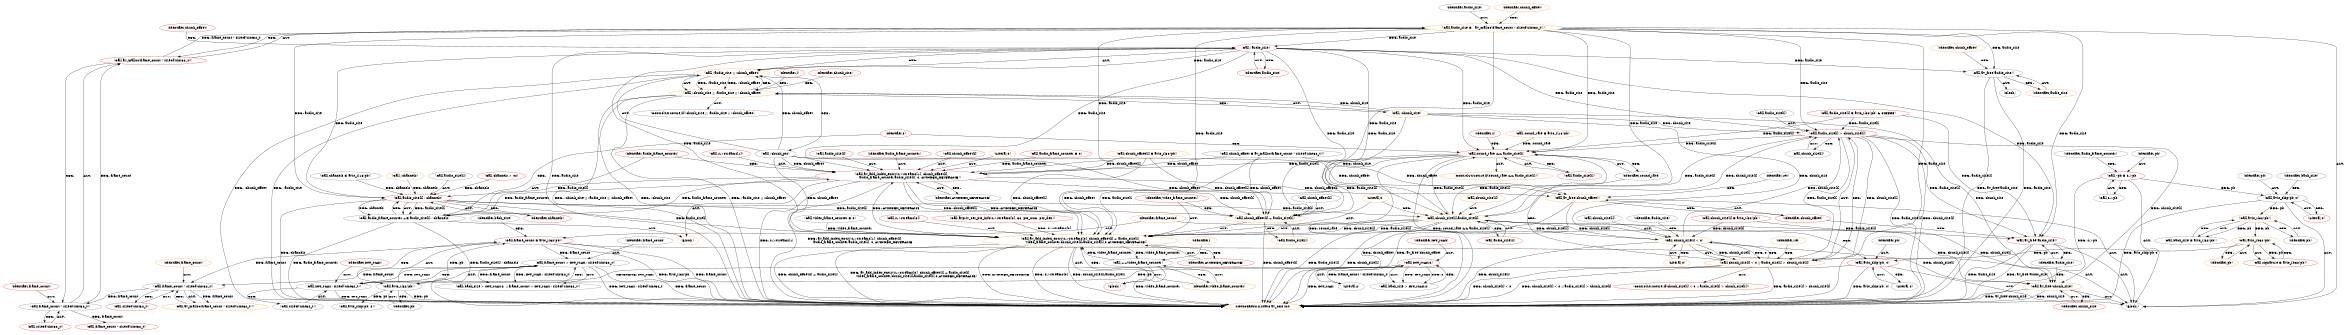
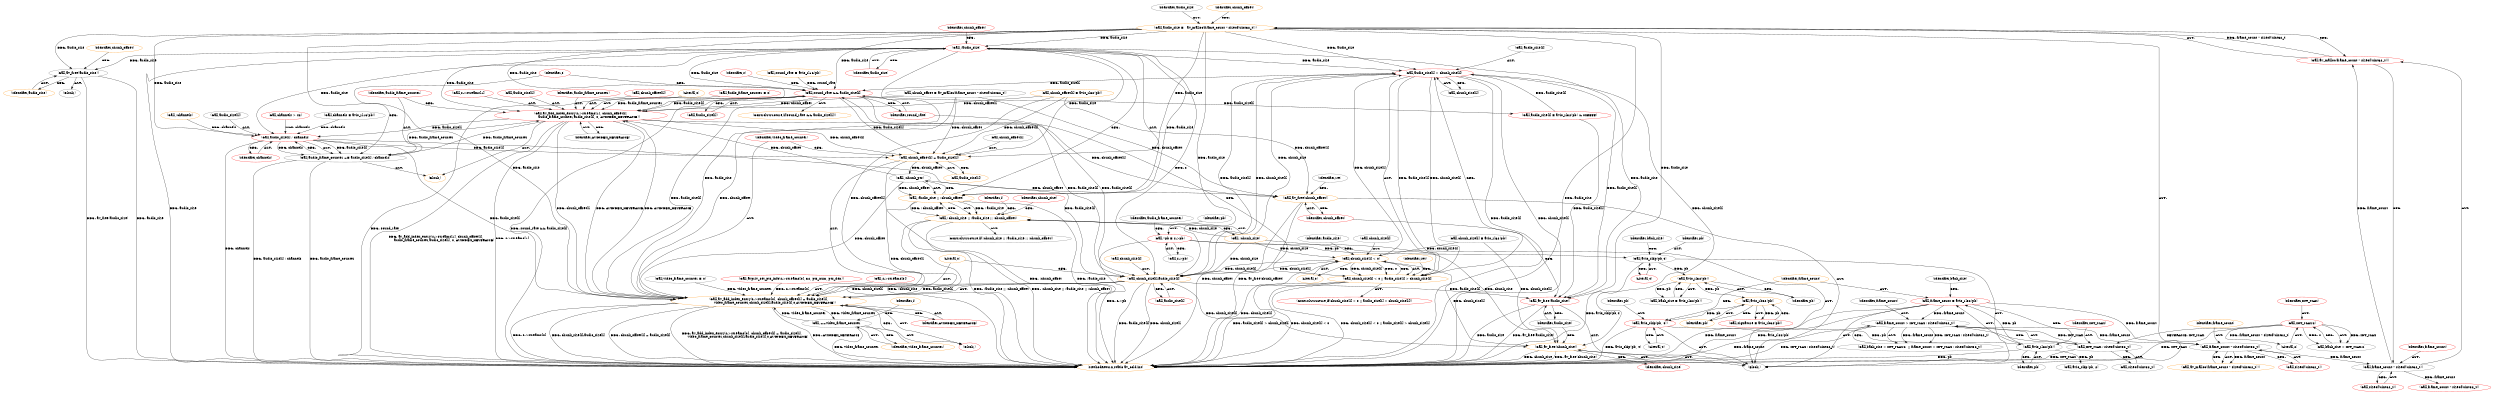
none -> (1198, 134)
(1382, 134) -> (1181, 168)
(1686, 137) -> (1187, 104)
(1035, 161) -> (912, 166)
(1641, 176) -> (908, 115)
(477, 188) -> (298, 128)
(1731, 218) -> (1479, 239)
